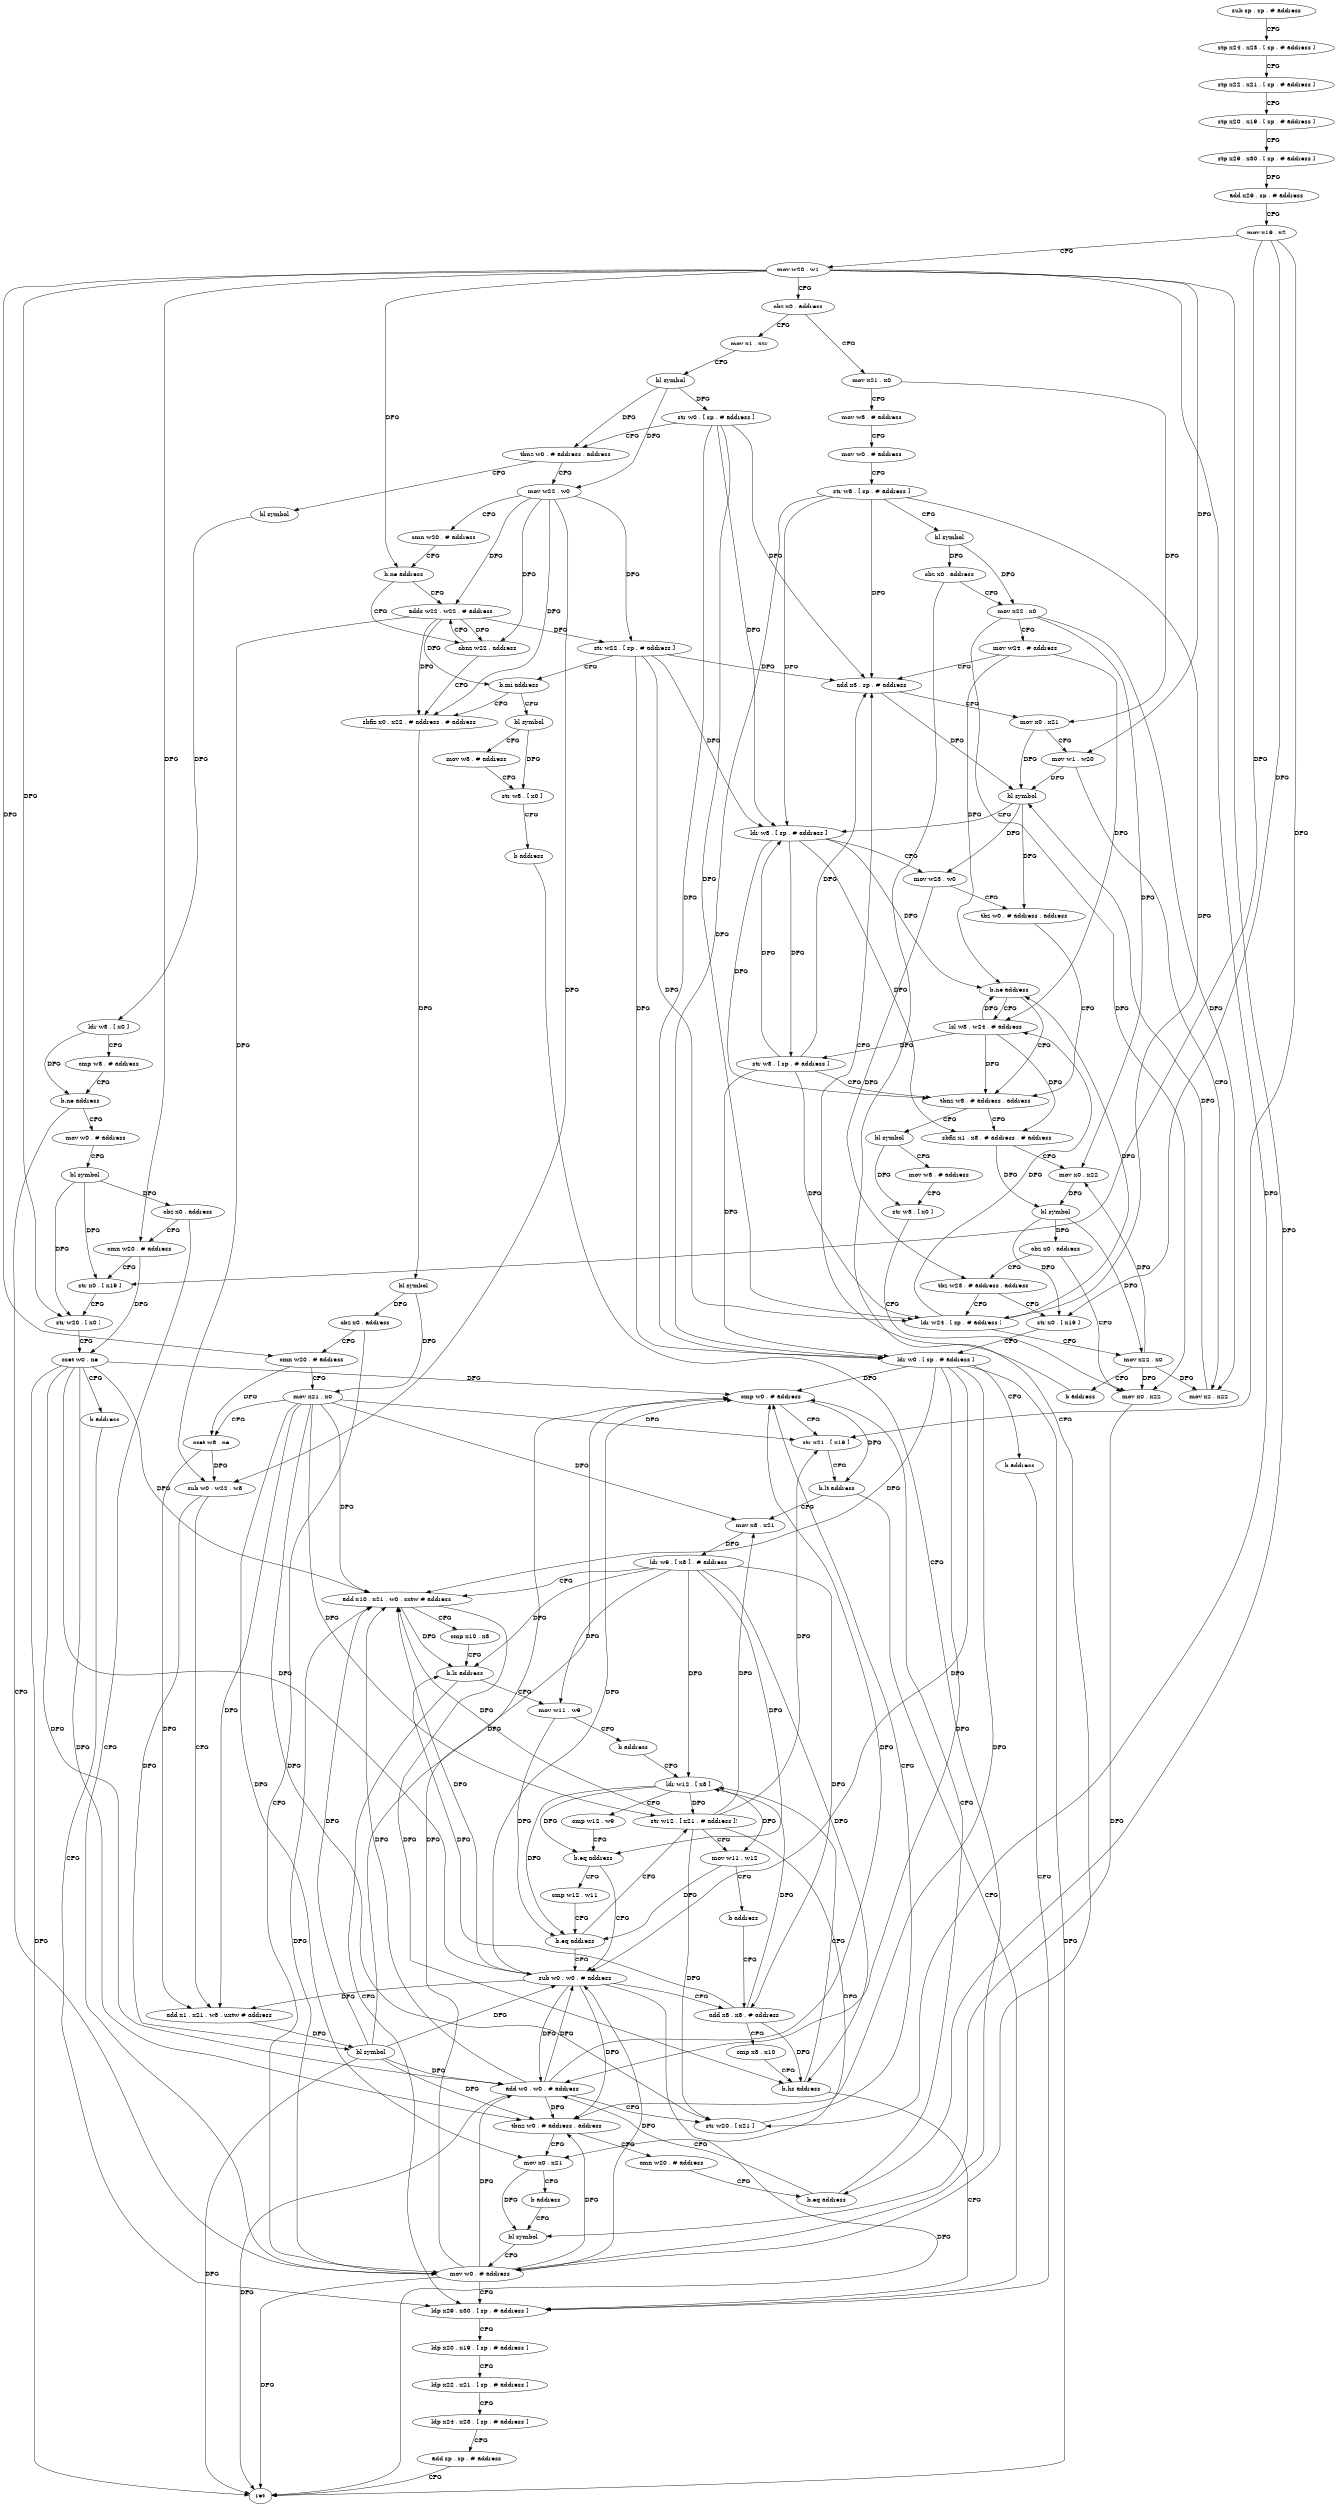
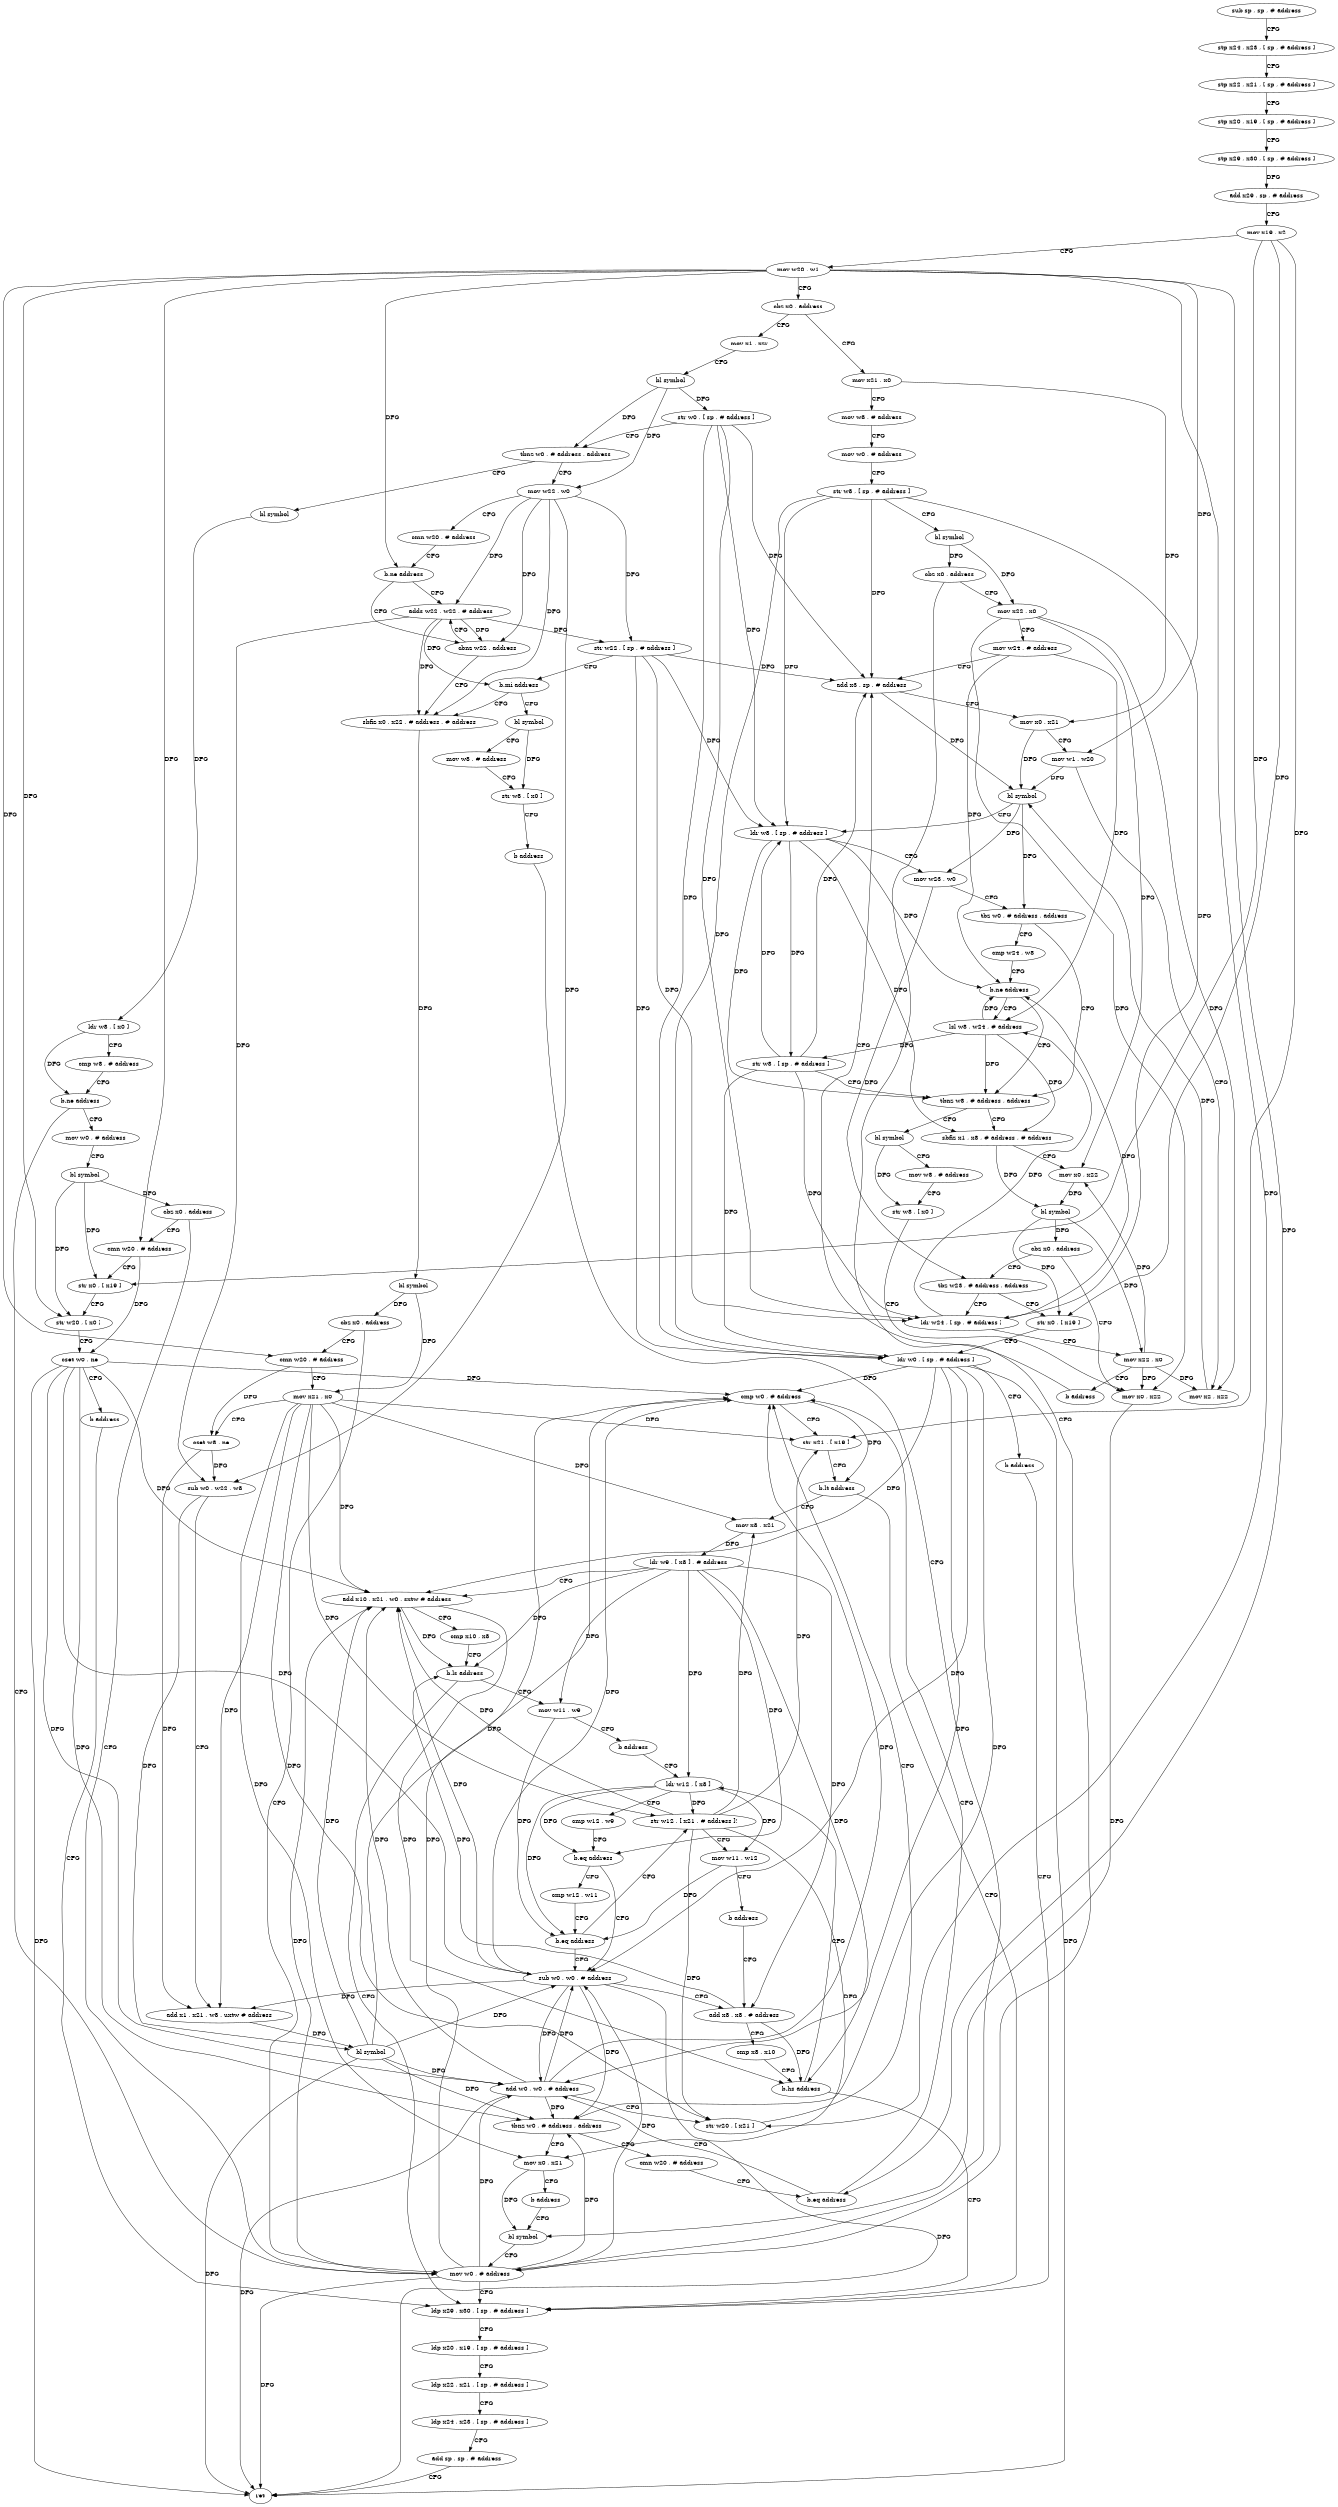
none -> (1013, 953)
(781, 1880) -> none
